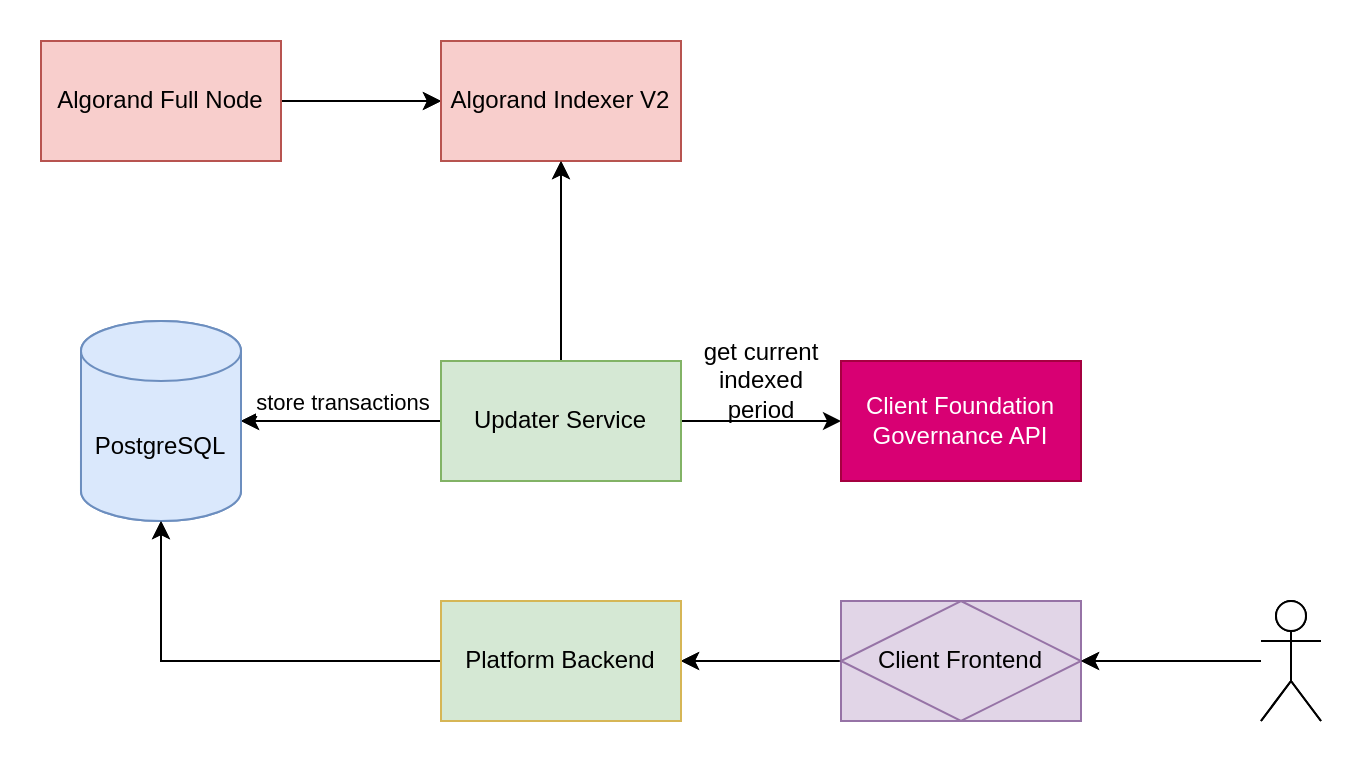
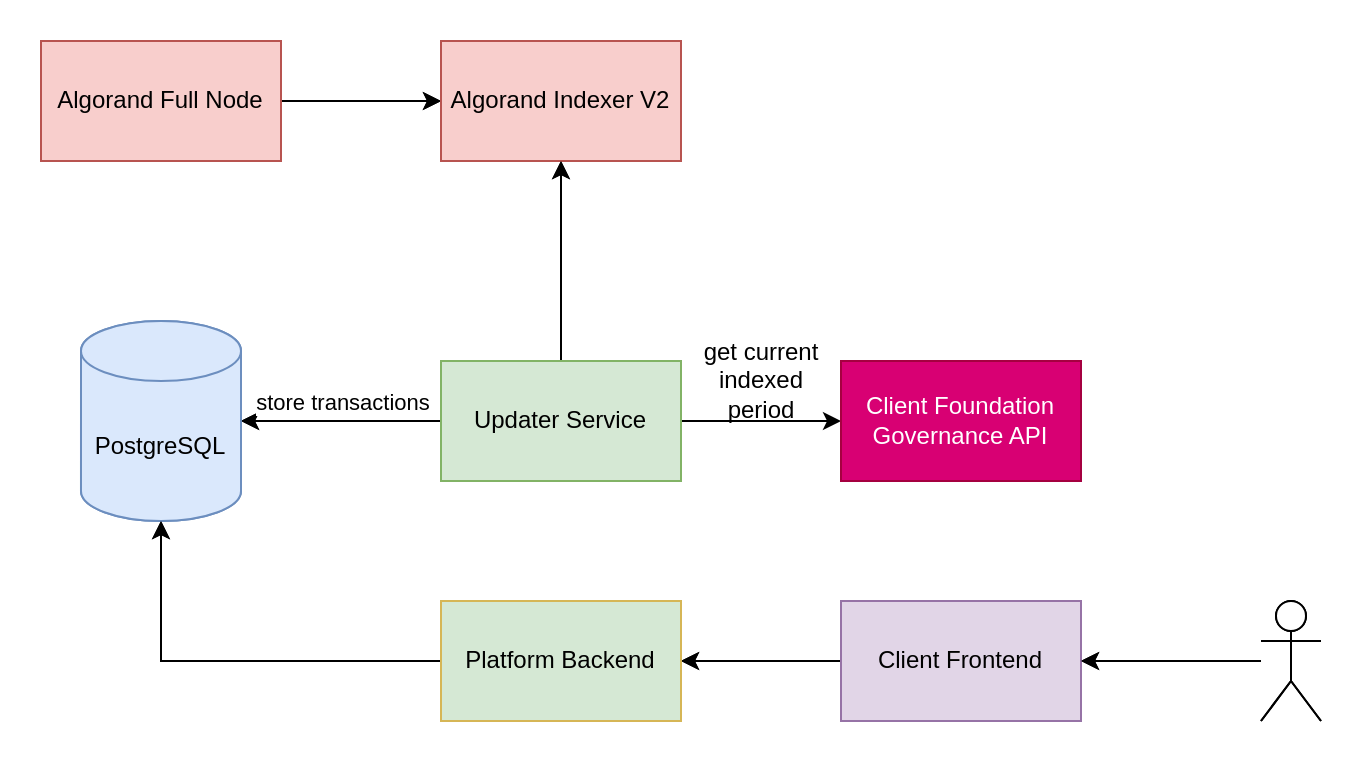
(961, 661) -> (961, 661)
